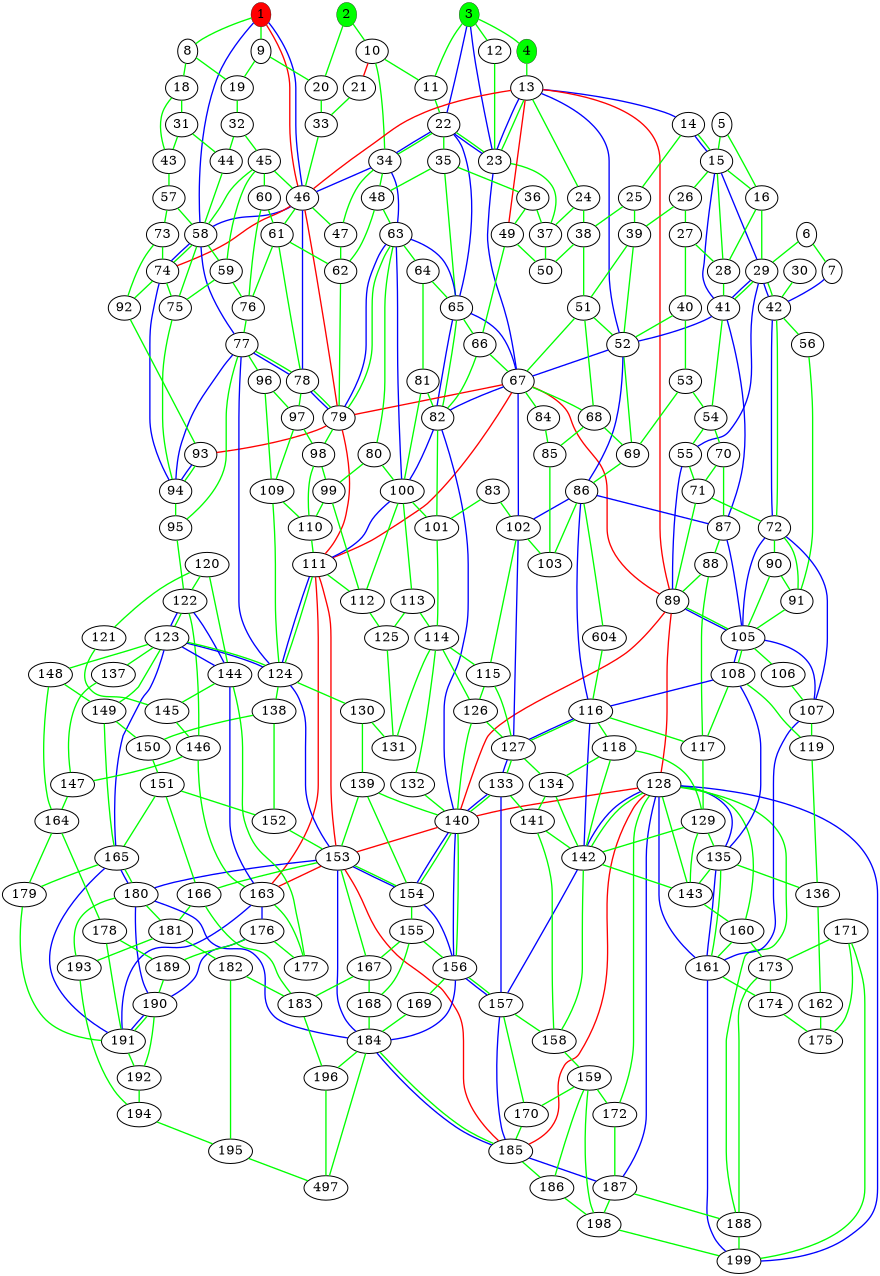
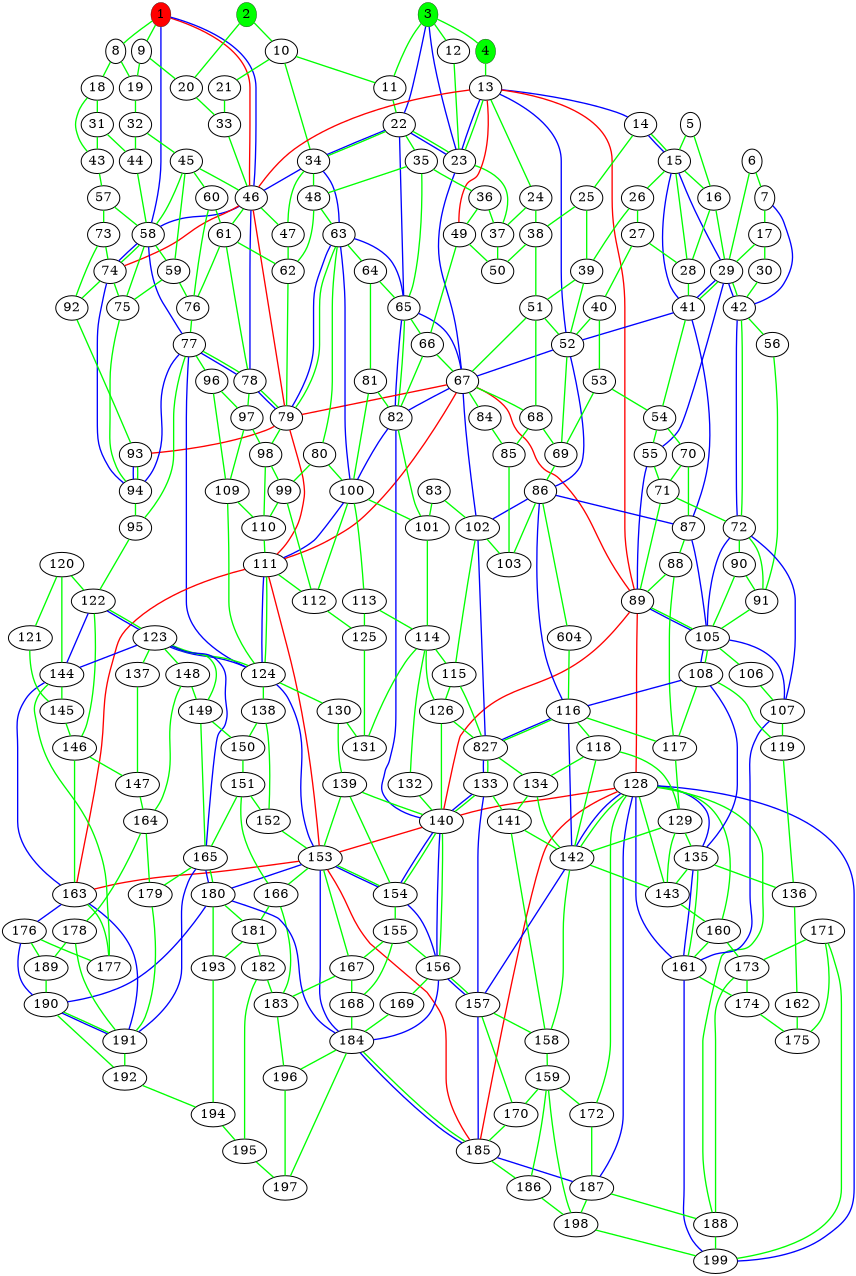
(366, 70) -> (254, 69)
none -> (765, 235)
(513, 748) -> (486, 748)
(326, 1188) -> (285, 1188)
